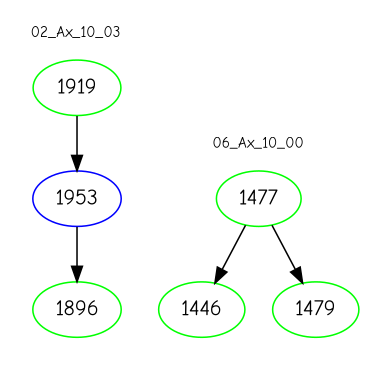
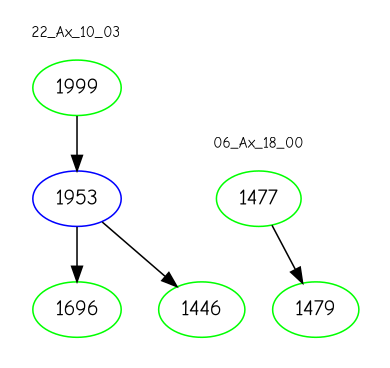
(76, 33) -> (76, 33)
(77, 88) -> (77, 88)
(259, 144) -> (259, 144)
(234, 247) -> (124, 241)
(77, 310) -> (77, 310)
